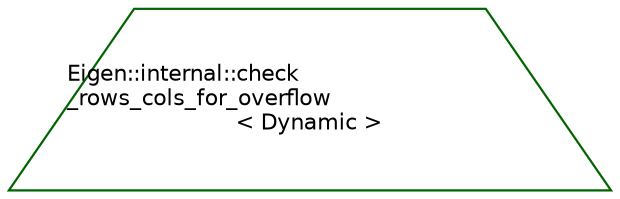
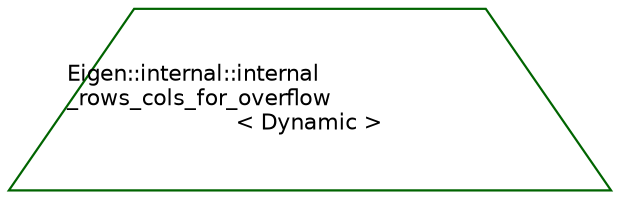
(310, 100) -> (310, 100)
